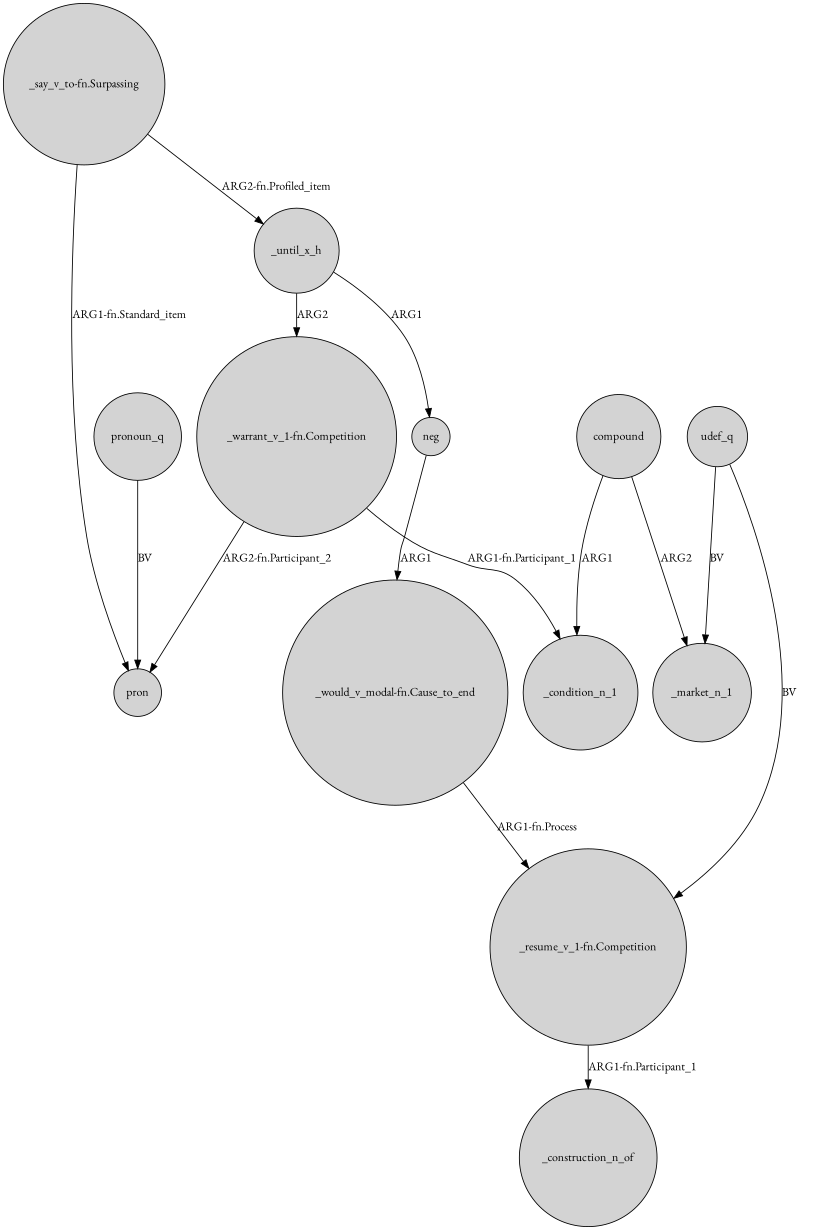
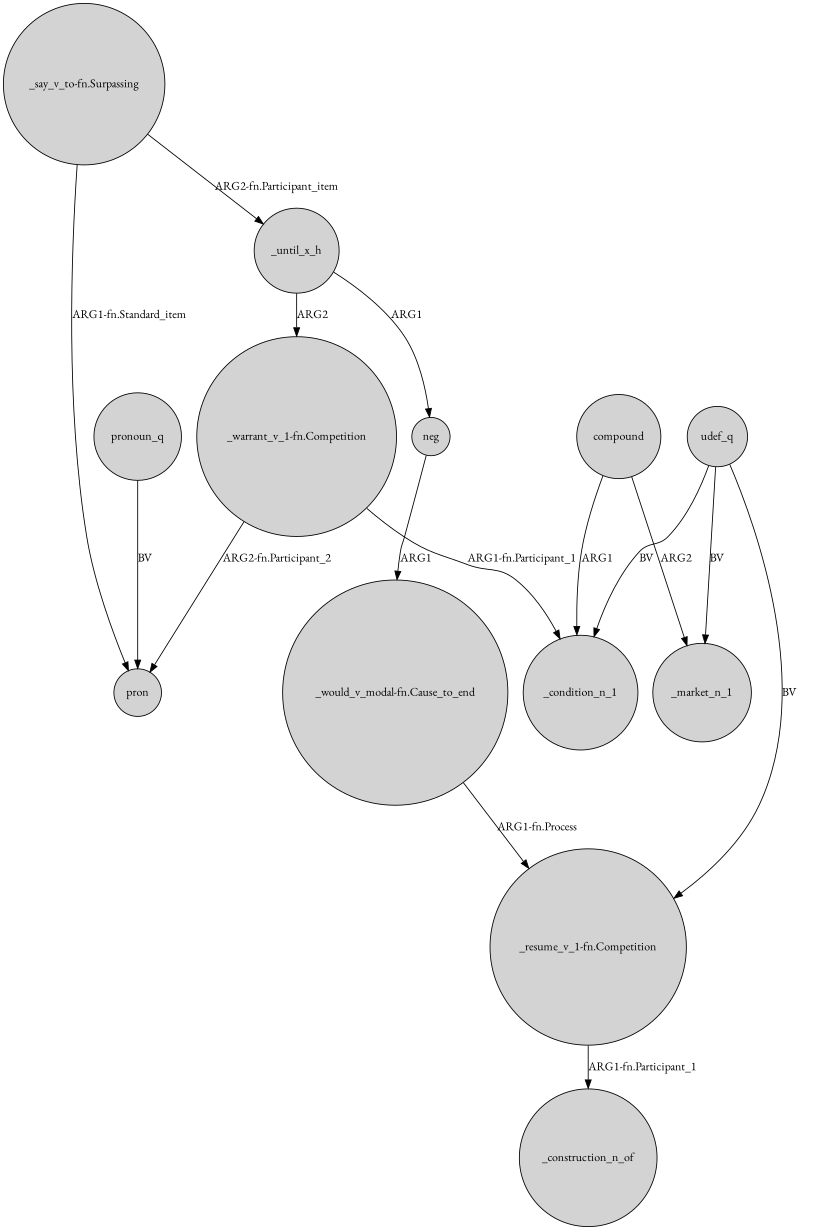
(277, 186) -> (277, 186)
none -> (646, 547)
